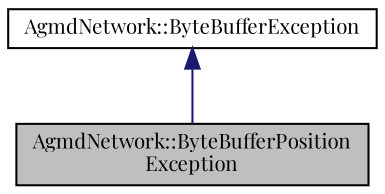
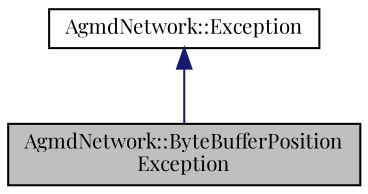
(192, 29) -> (184, 29)
